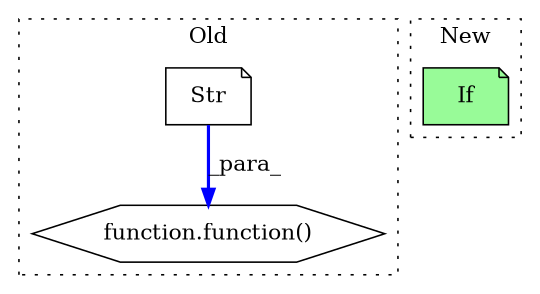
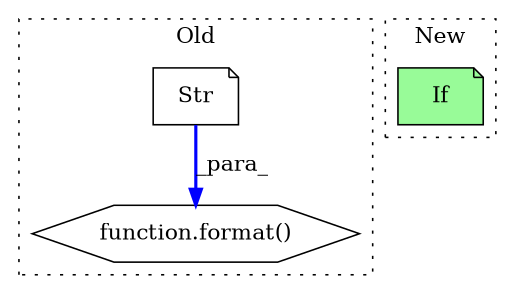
(208, 234) -> (196, 234)
